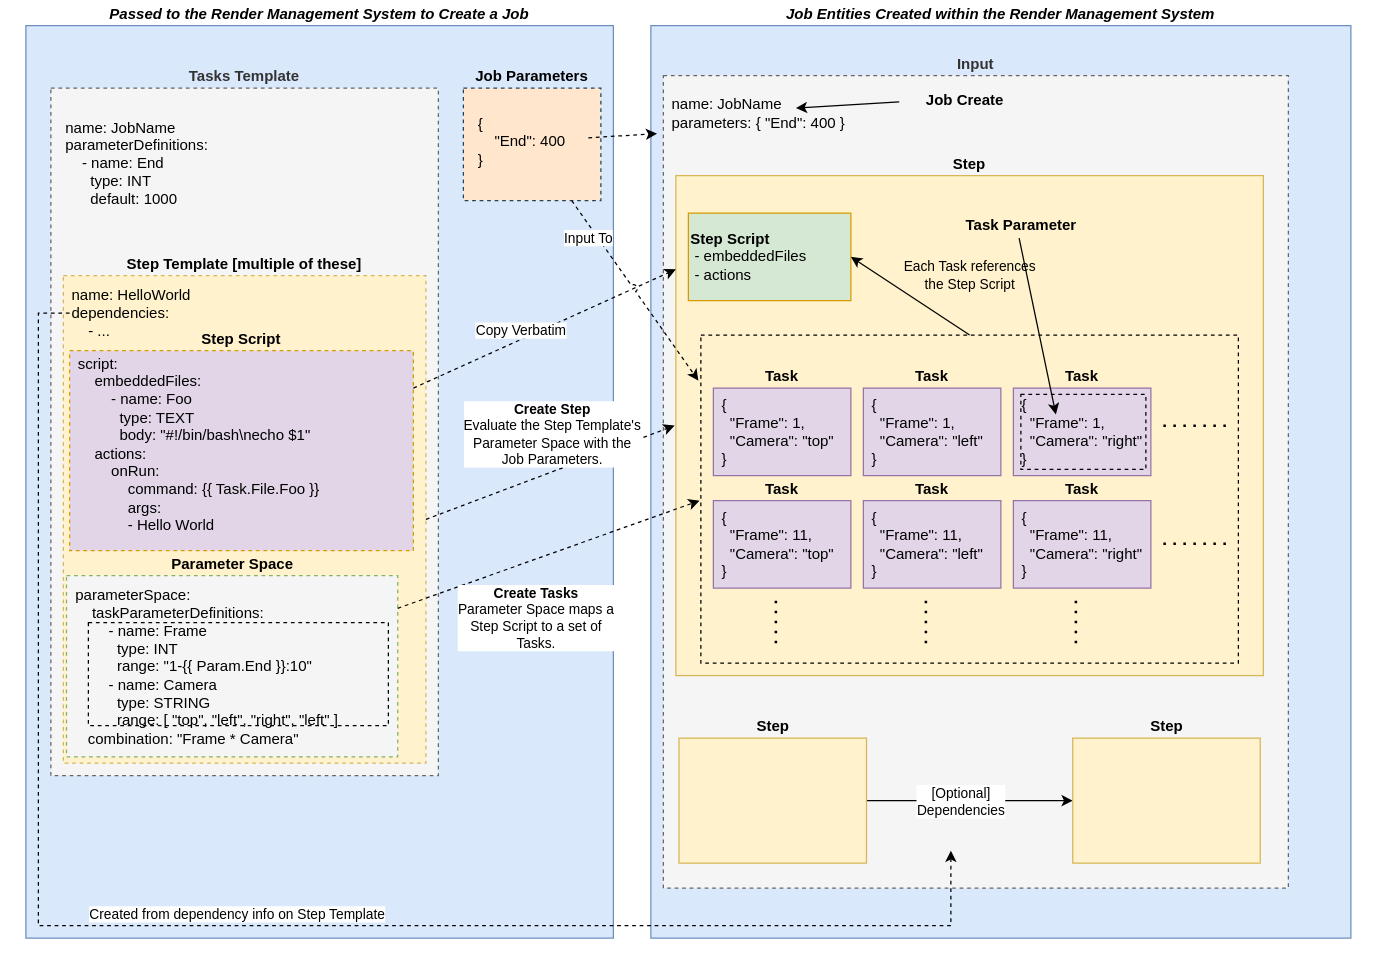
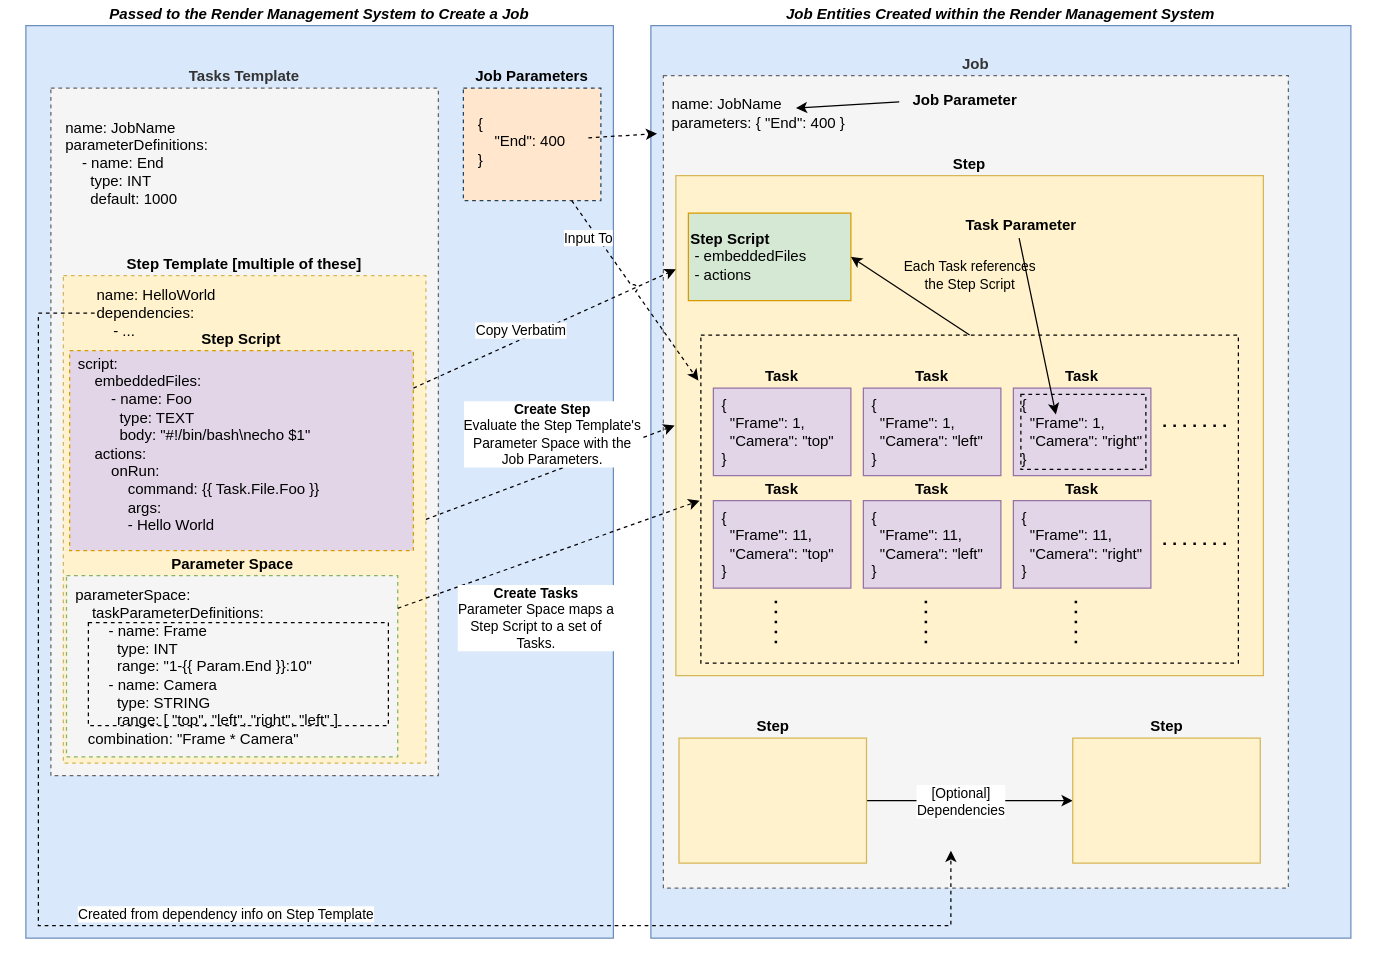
(976, 63) -> (976, 63)
(965, 101) -> (965, 101)
(232, 313) -> (257, 313)
